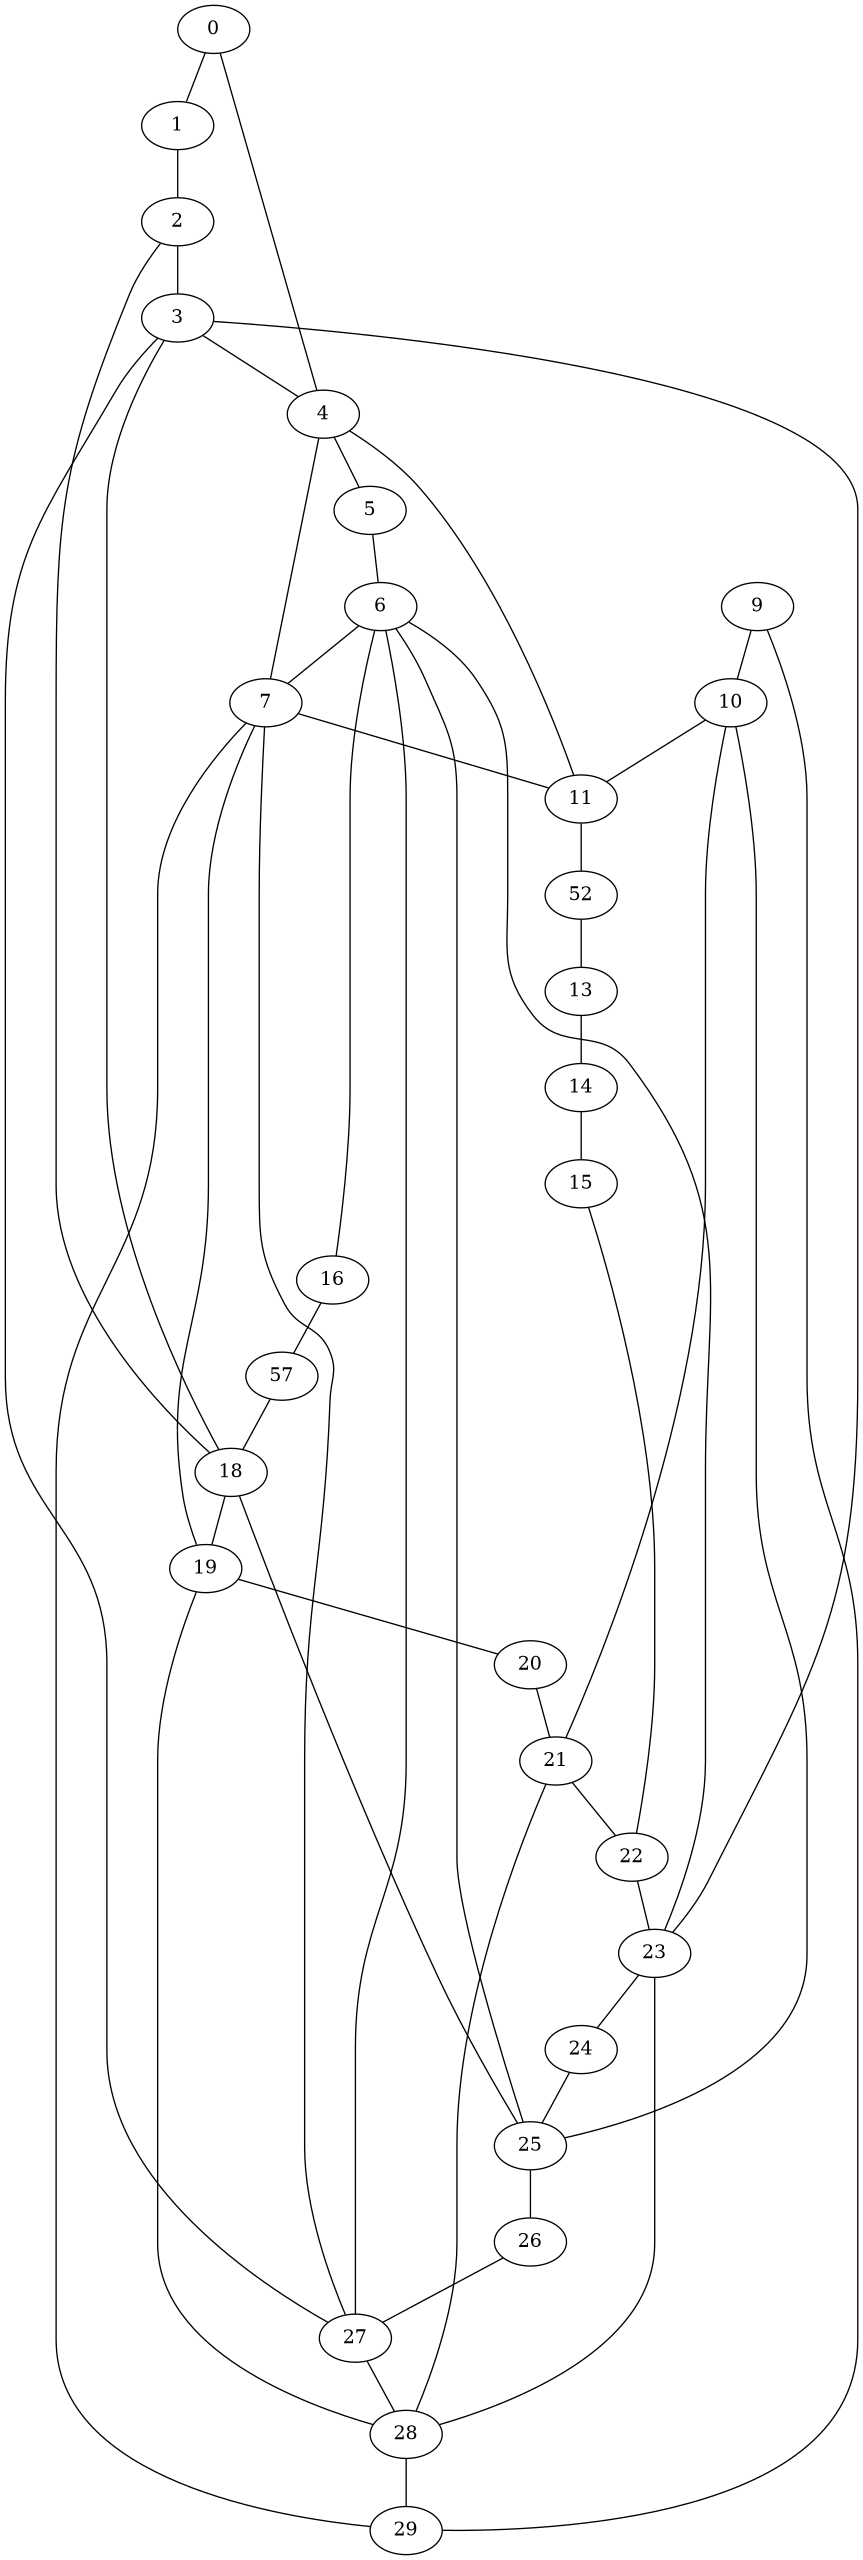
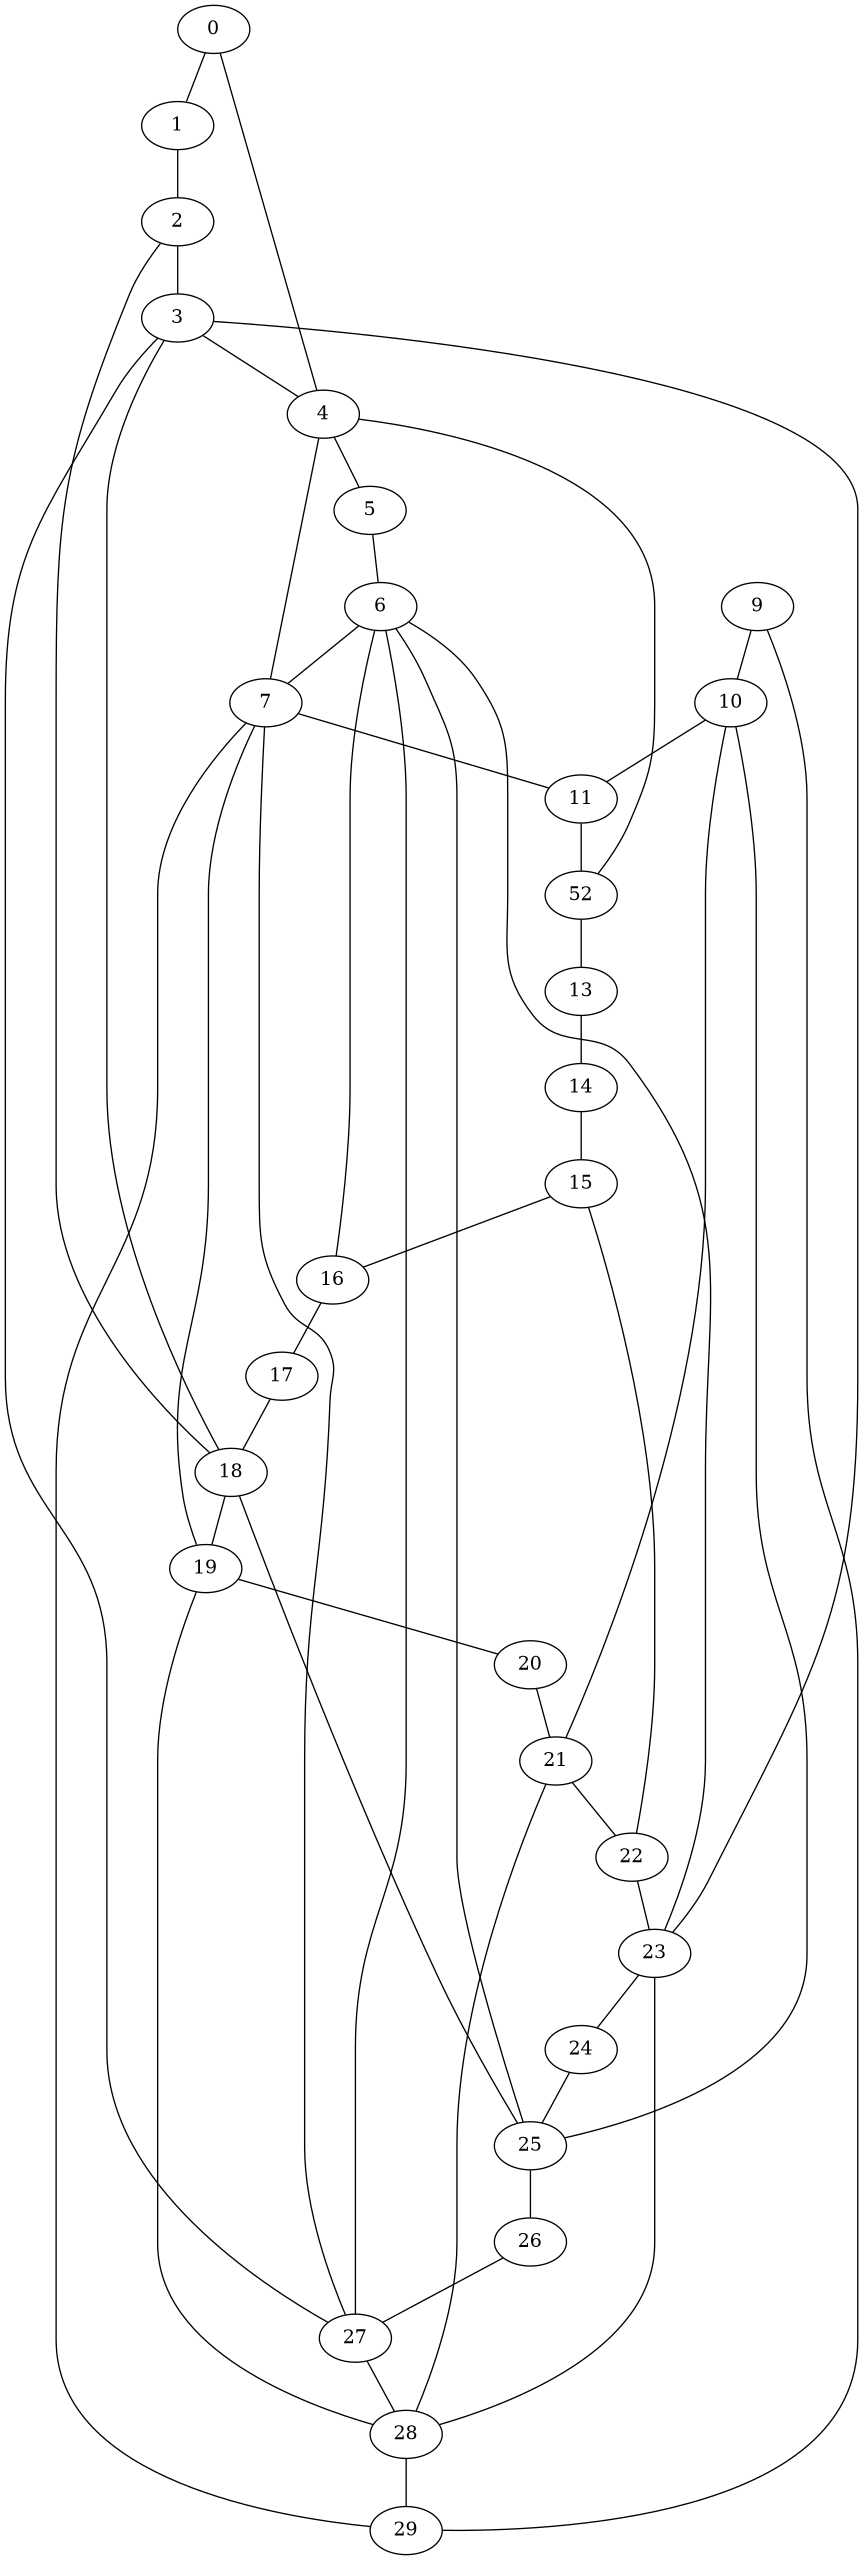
(487, 585) -> (645, 558)
none -> (466, 1228)
(282, 1376) -> (282, 1376)
